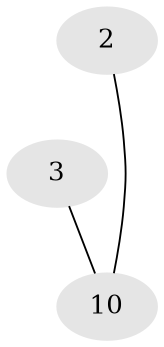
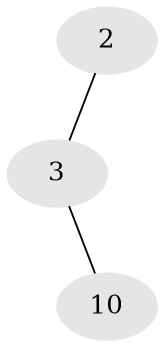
(126, 174) -> (82, 107)
